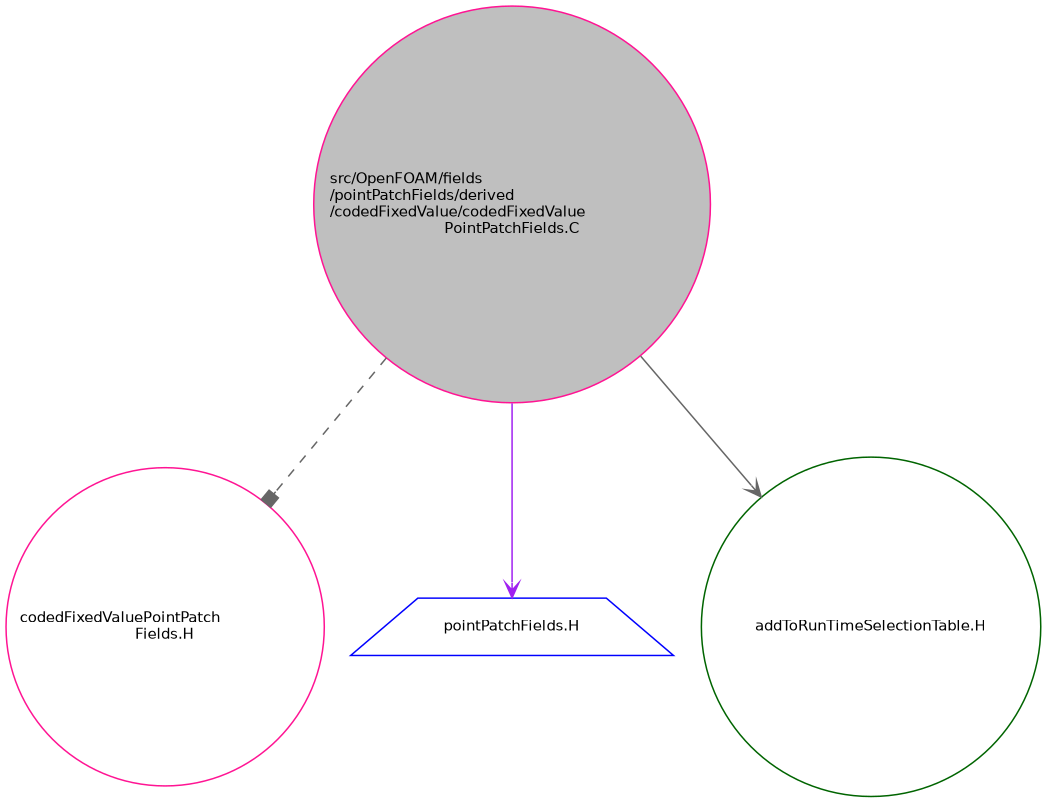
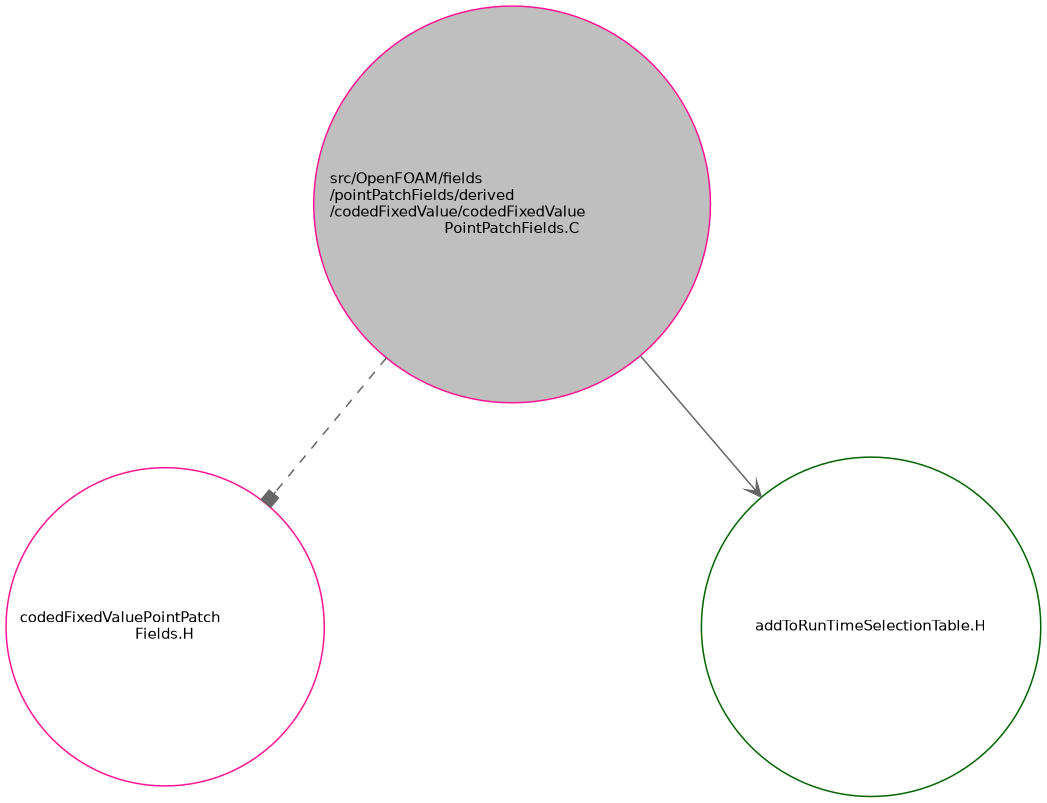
(512, 627) -> none
